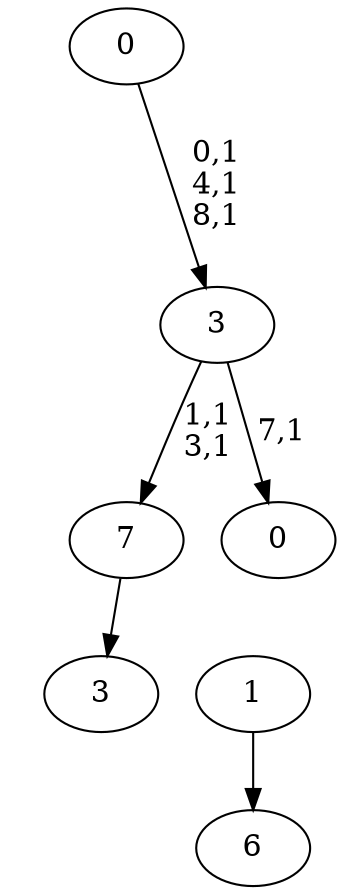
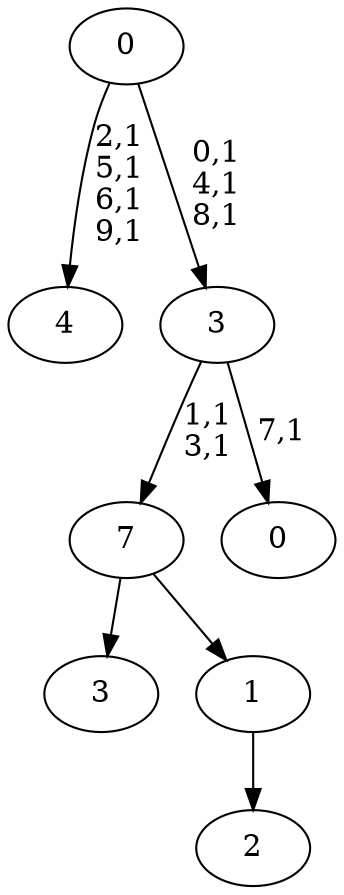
none -> (65, 325)
none -> (183, 609)
(253, 848) -> (253, 848)
